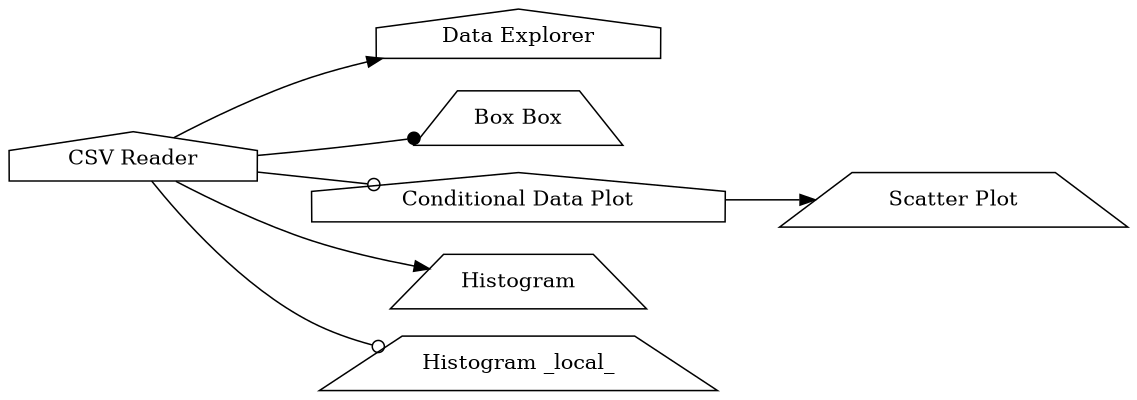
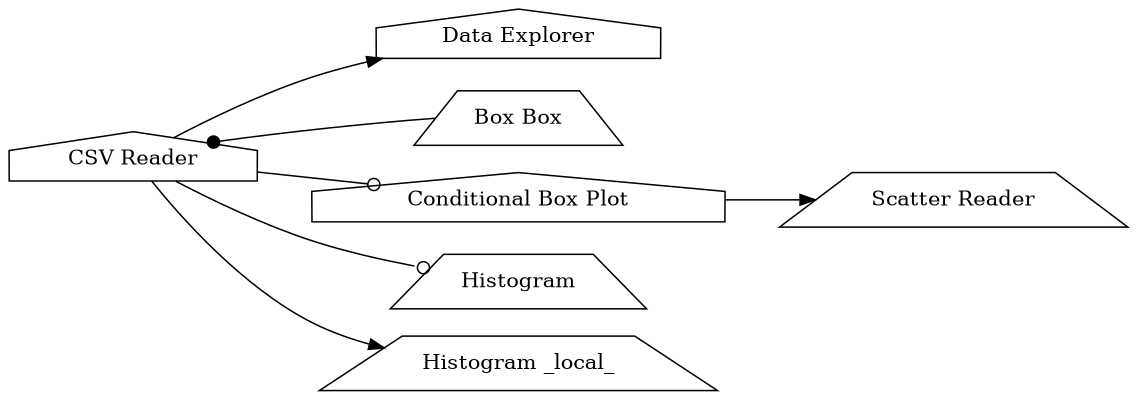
(332, 148) -> (327, 128)
(518, 200) -> (518, 200)
(954, 200) -> (954, 200)
(292, 234) -> (292, 234)
(249, 281) -> (249, 281)
